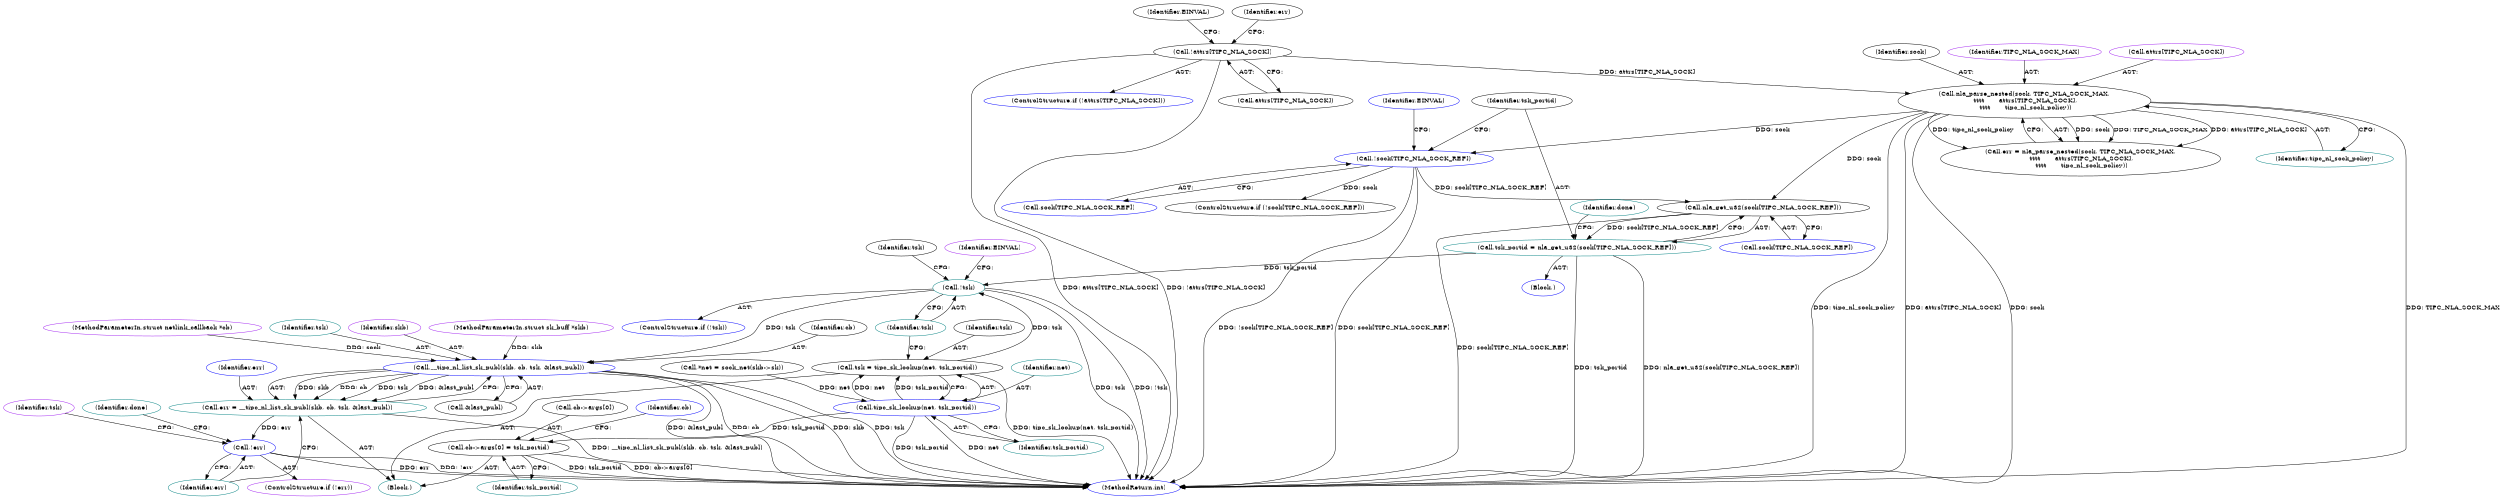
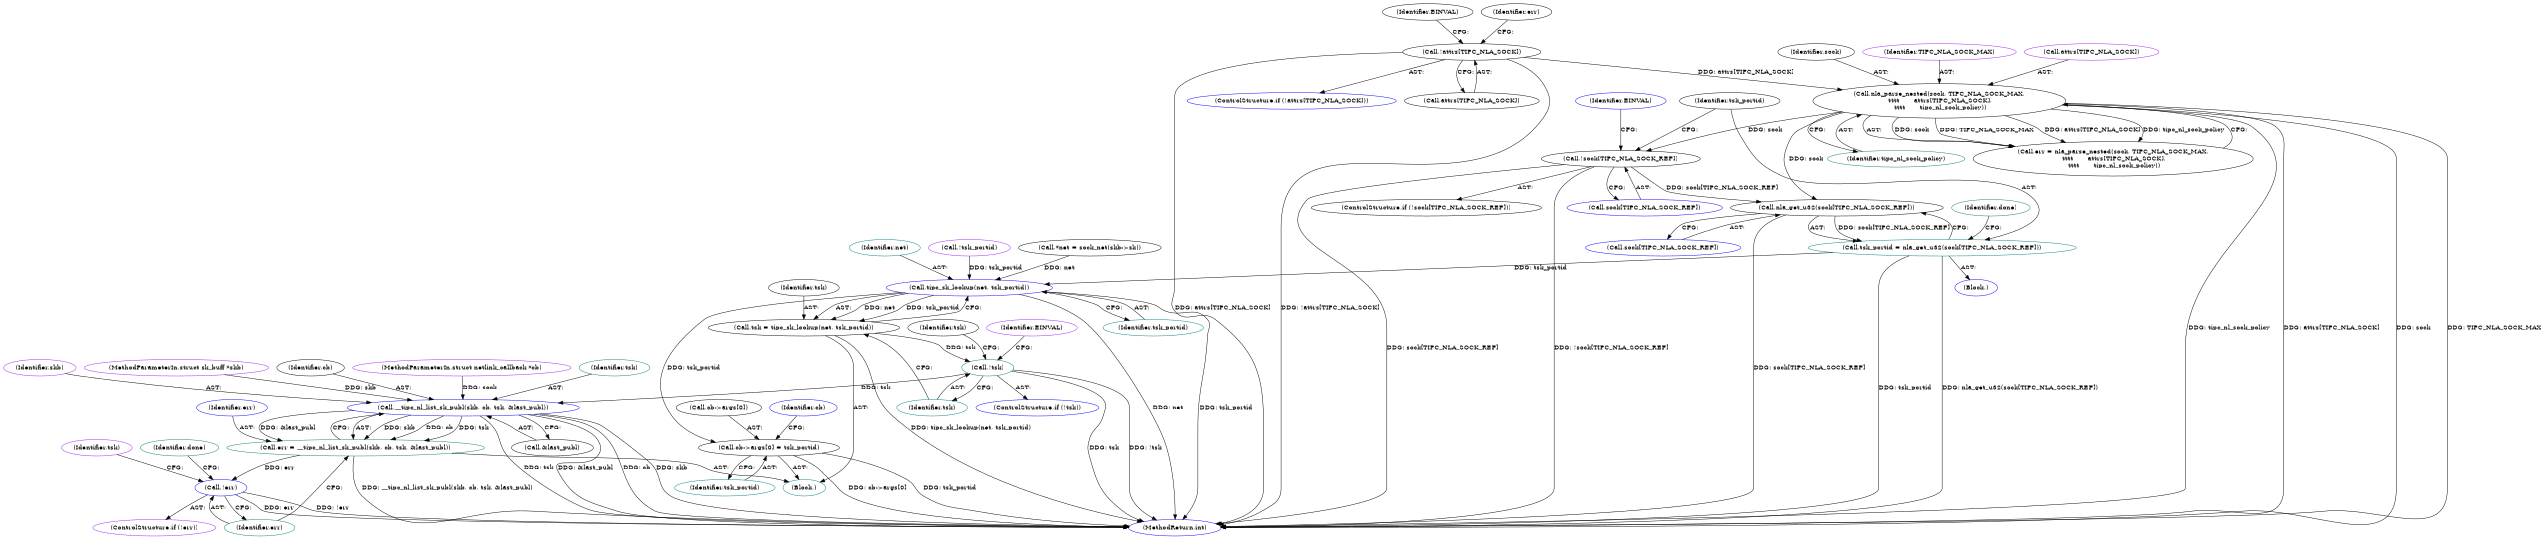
(1414, 159) -> (1621, 159)
(1360, 188) -> (1527, 188)
none -> (969, 248)
(1232, 267) -> (1441, 268)
